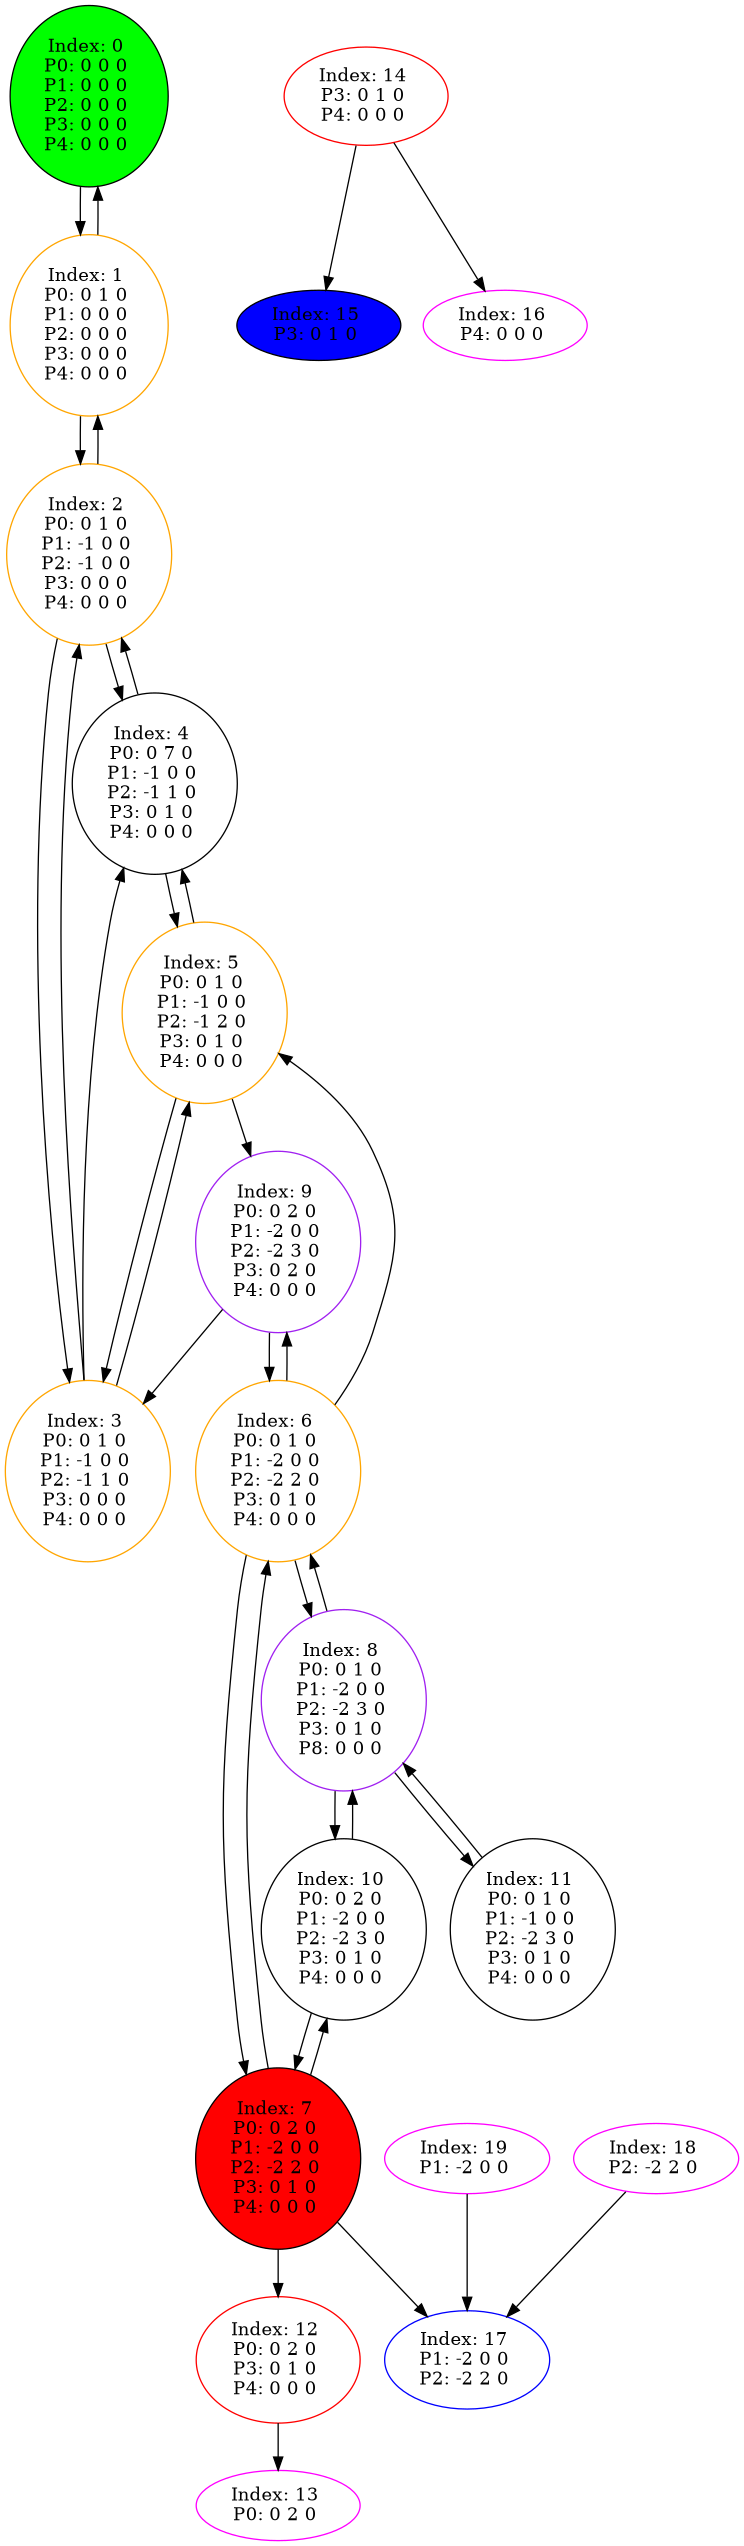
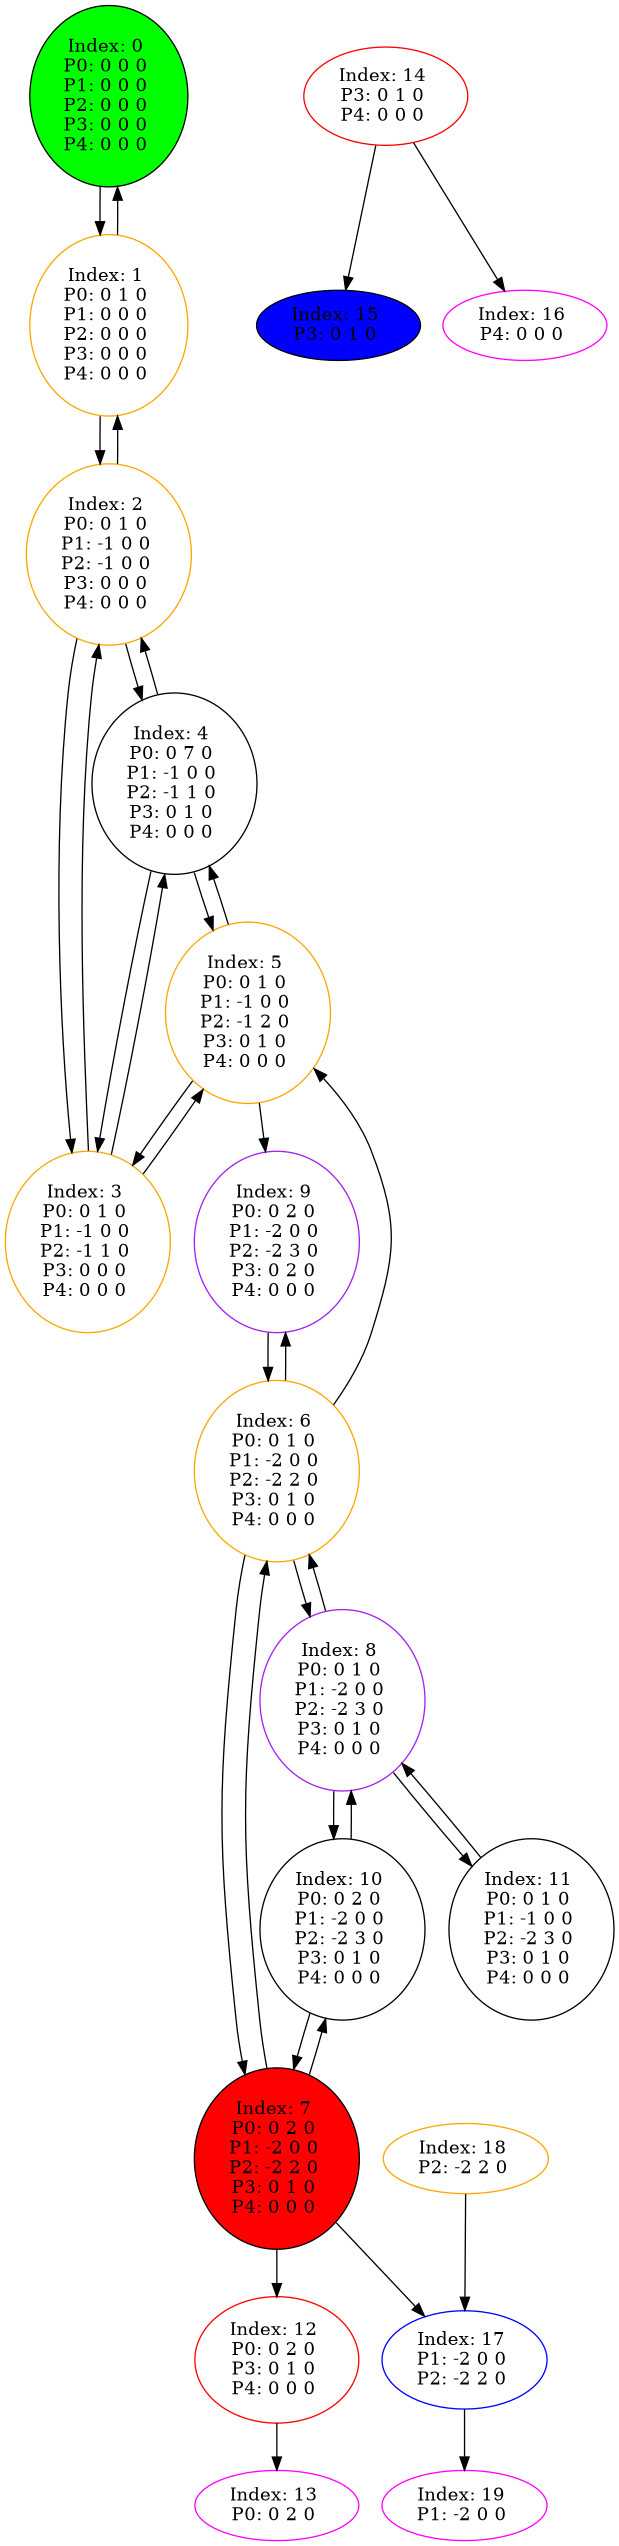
(187, 1351) -> (124, 1004)
(344, 1700) -> (342, 1700)
(656, 2159) -> (466, 2159)
(467, 2245) -> (465, 2433)
